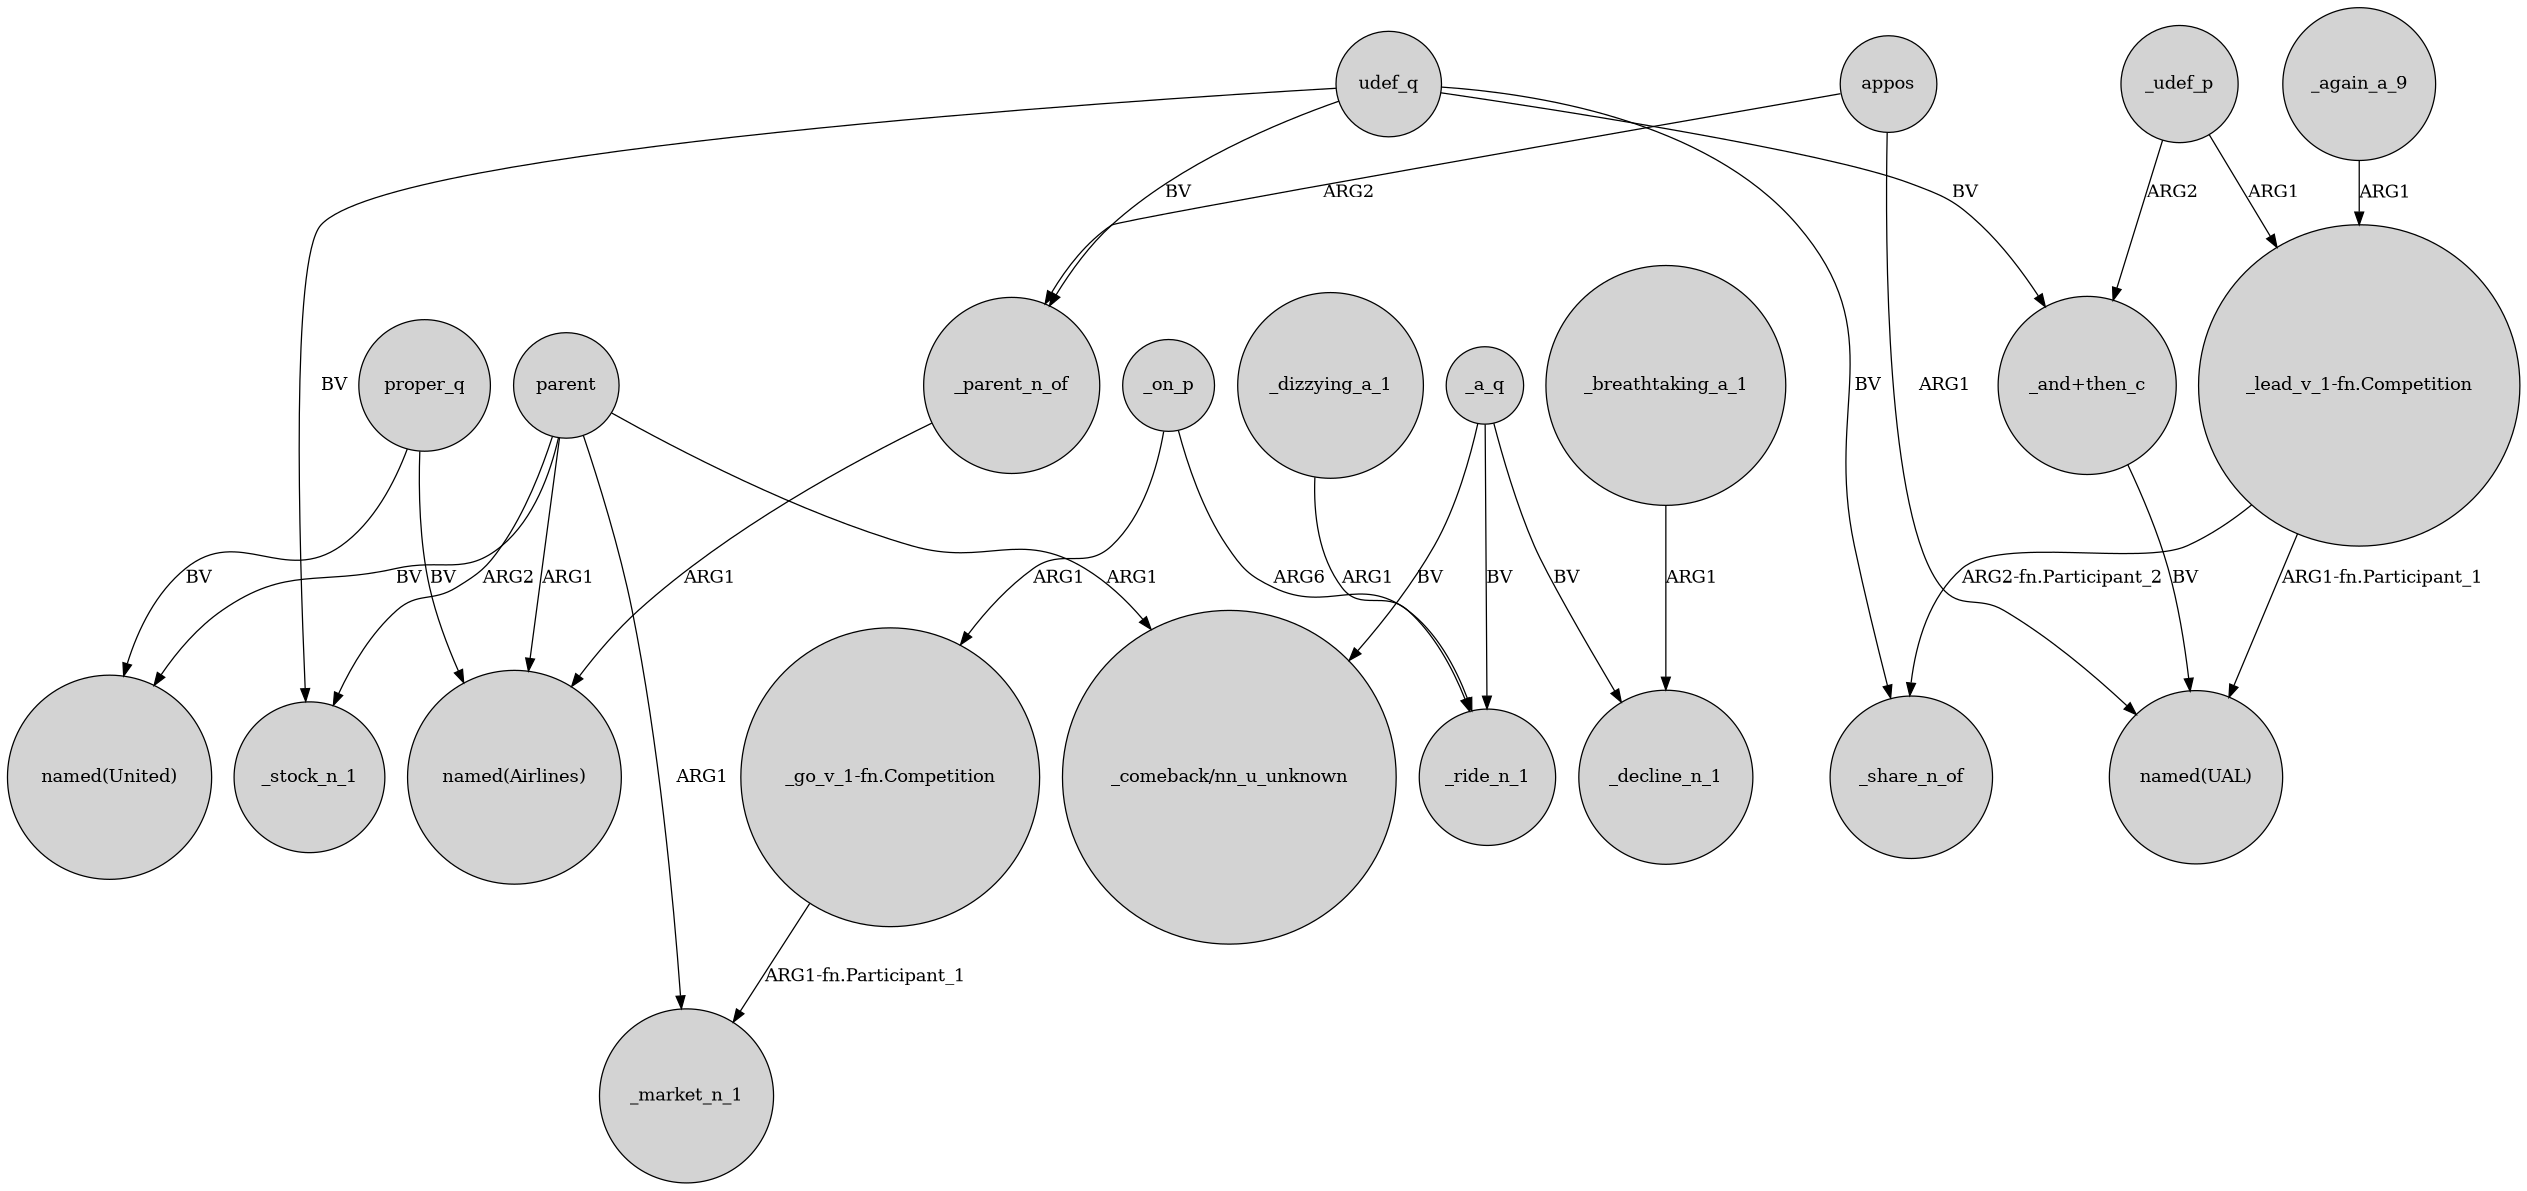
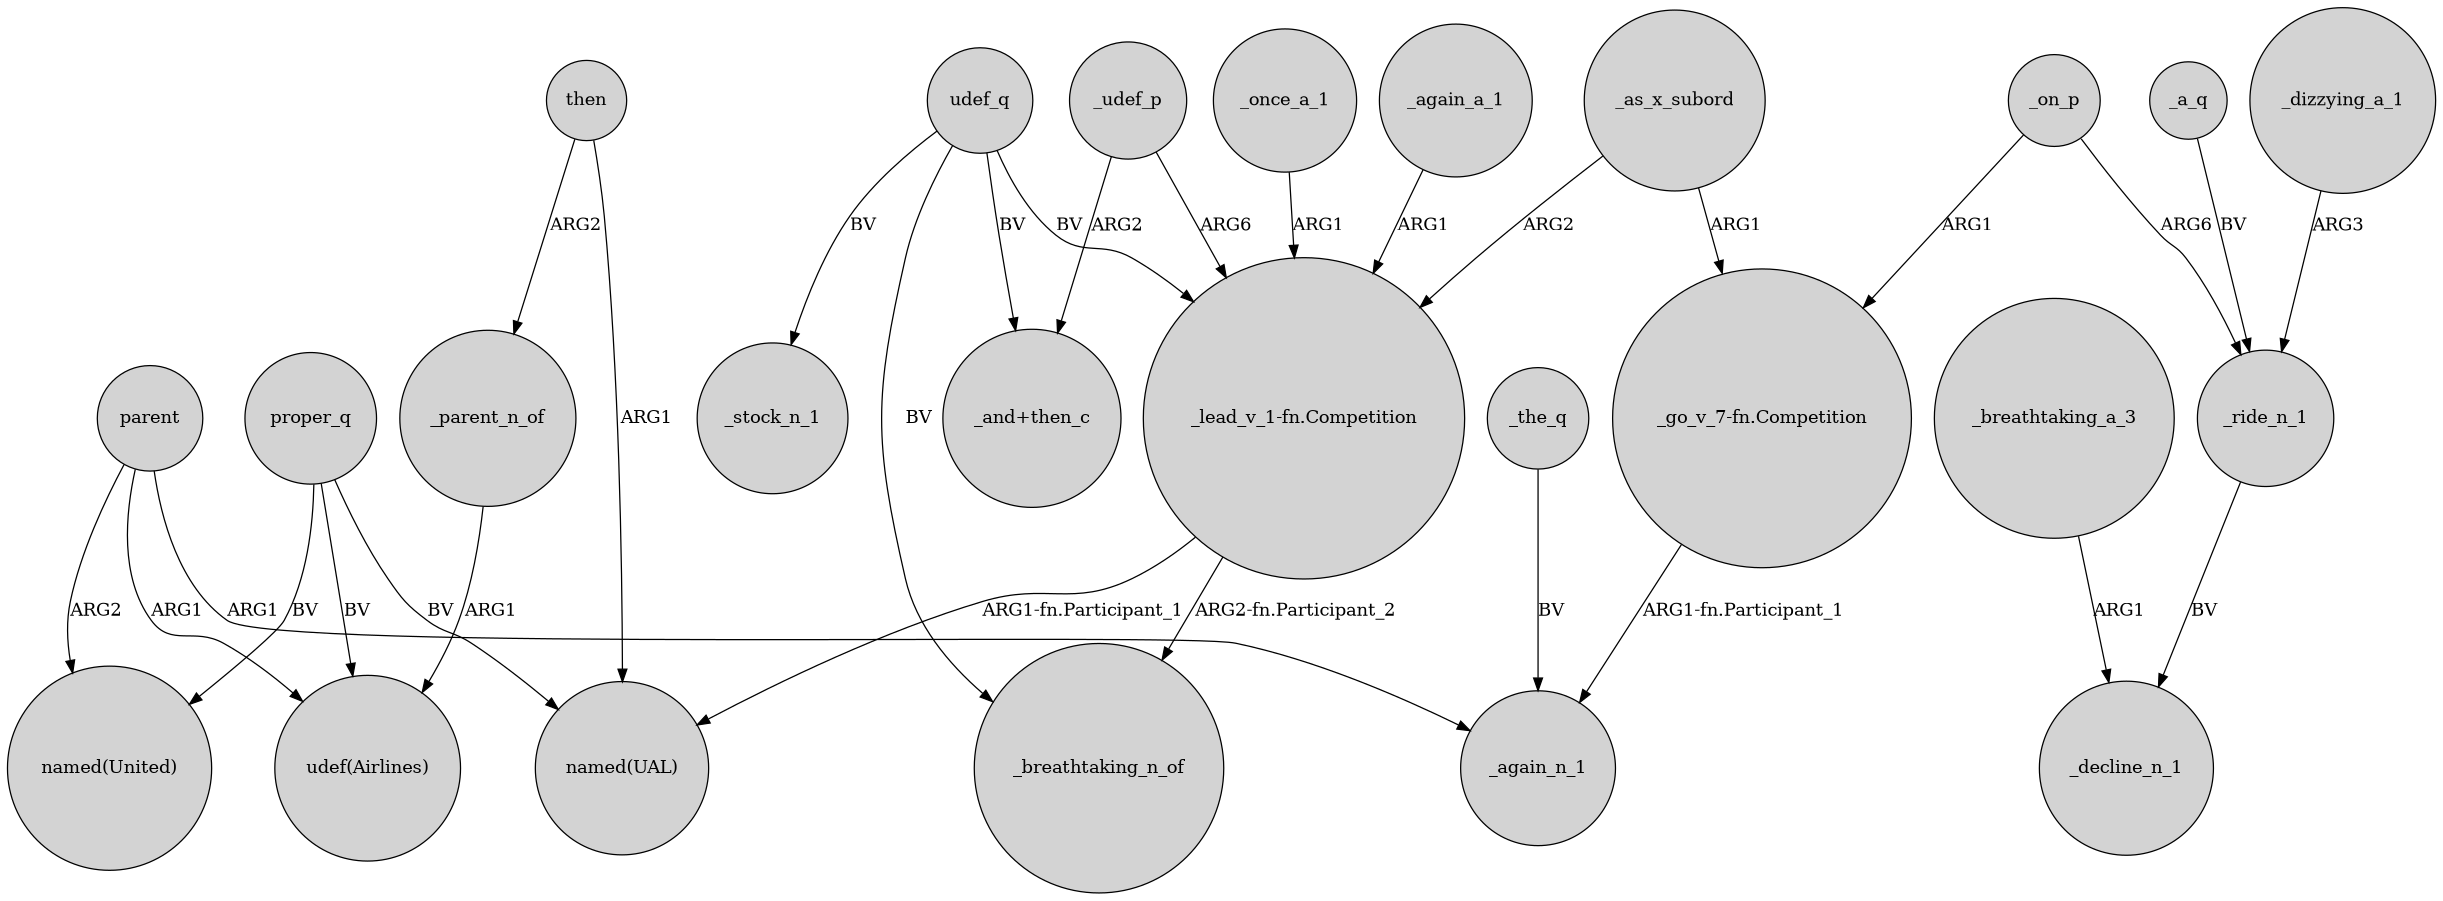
(1889, 84) -> (587, 101)
(2359, 84) -> (1456, 101)
none -> (1285, 101)
none -> (1675, 101)
(1180, 175) -> (1073, 245)
(2274, 193) -> (1226, 226)
(1666, 385) -> (2054, 418)
none -> (1538, 418)
(1542, 562) -> (2202, 579)
(2168, 569) -> (418, 613)
(409, 578) -> (96, 611)
(1368, 578) -> (2338, 226)
(463, 583) -> none
(514, 777) -> (368, 768)
(890, 777) -> (1762, 418)
(1229, 777) -> none
(1911, 777) -> (1099, 768)
(687, 1096) -> (1538, 768)
